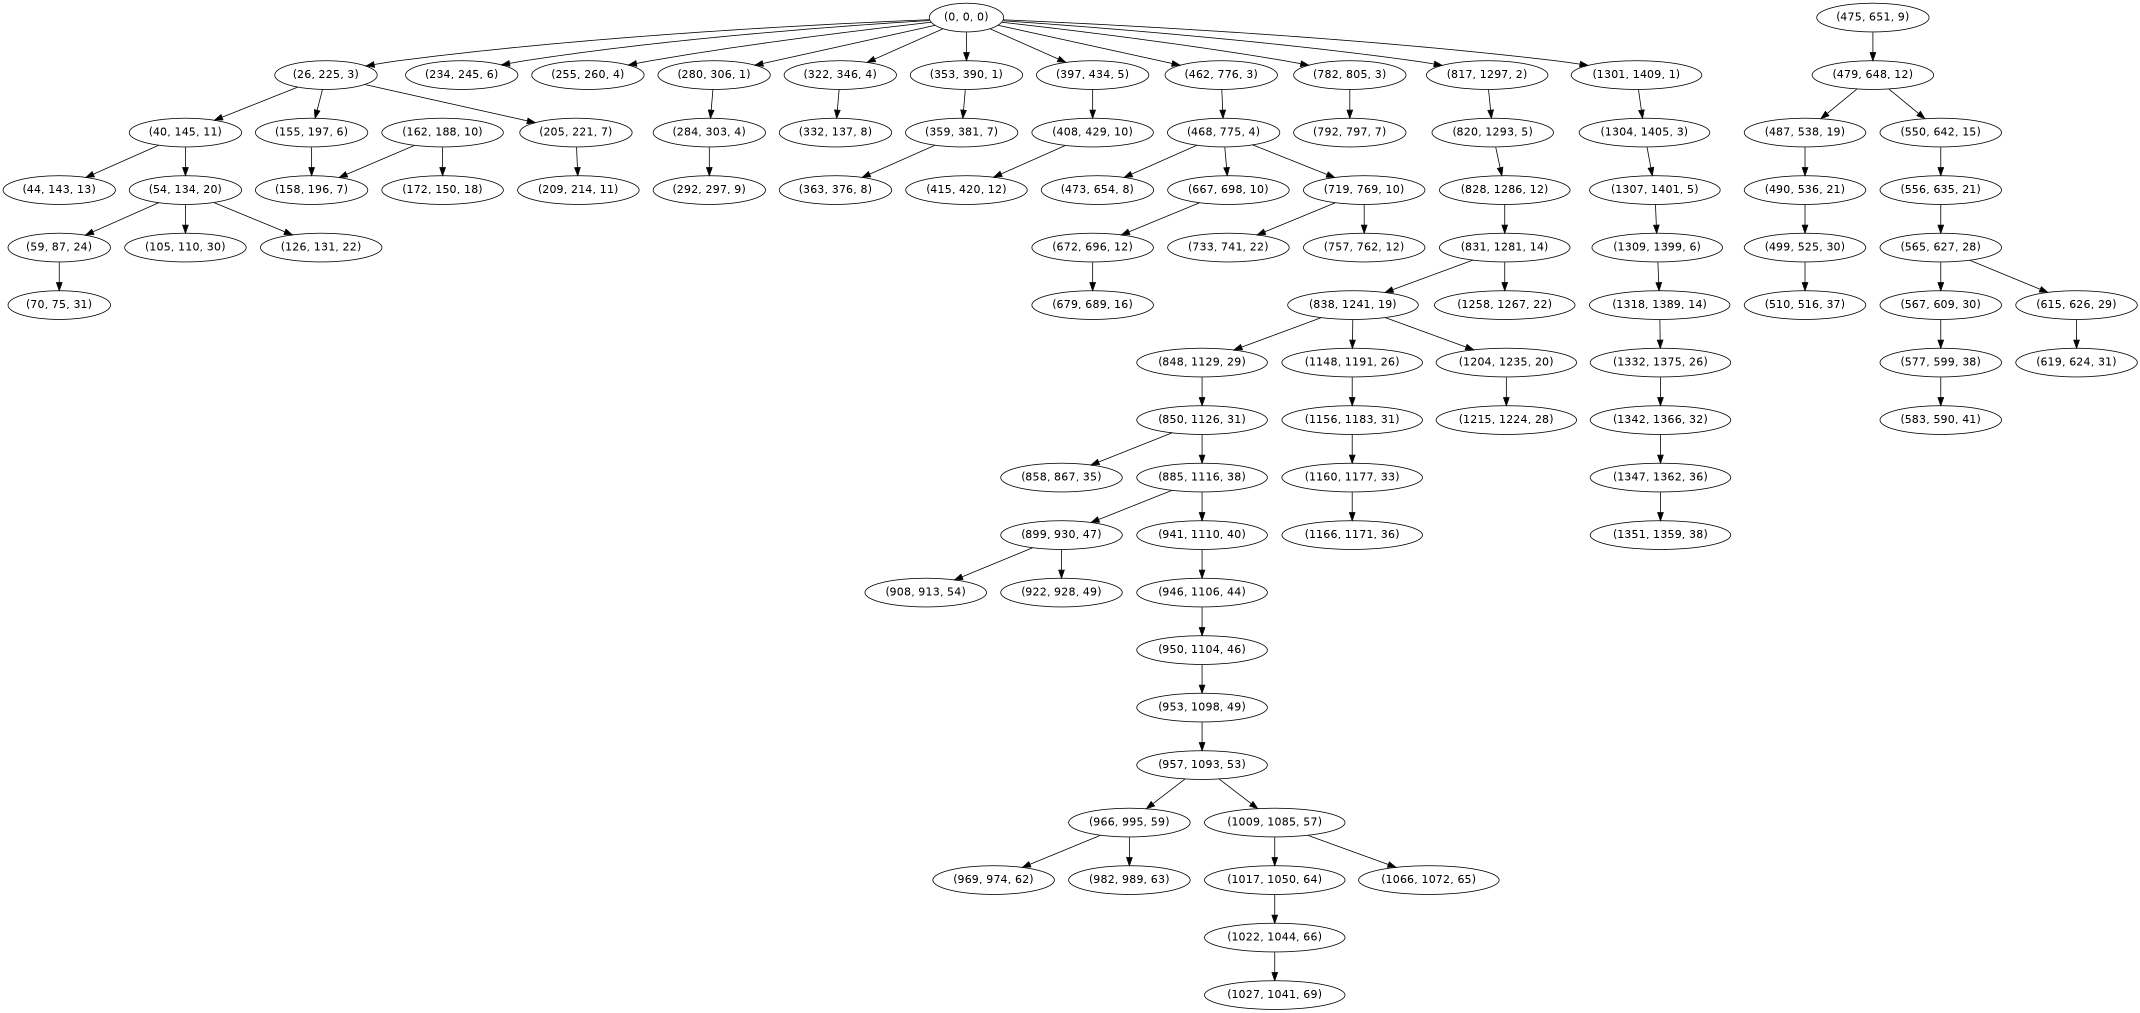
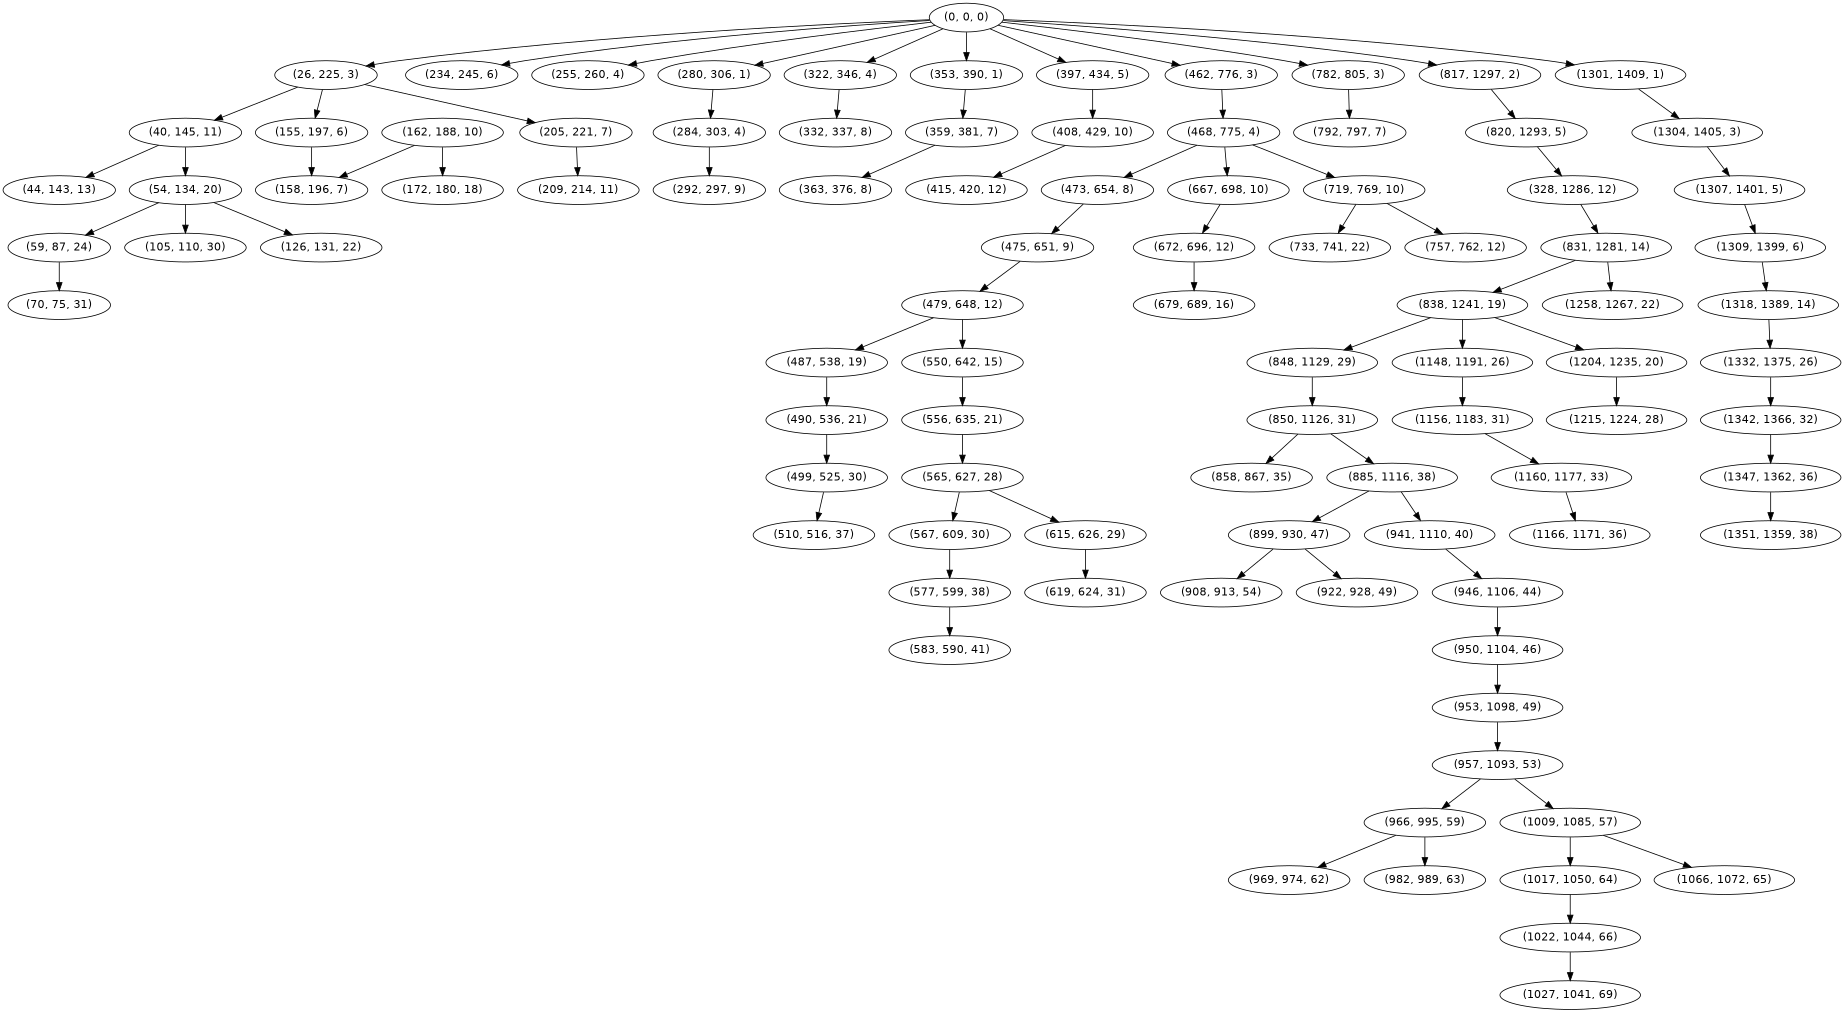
(836, 133) -> (836, 133)
(443, 190) -> (443, 190)
(1505, 190) -> (1573, 190)
none -> (1070, 216)
